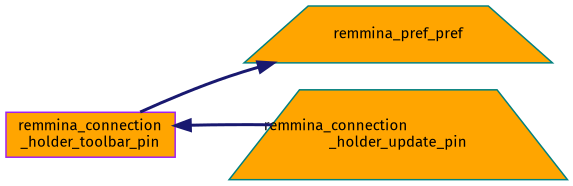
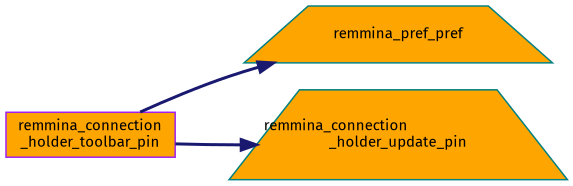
(231, 125) -> (208, 145)
